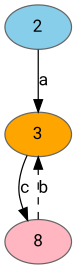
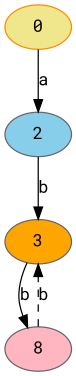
none -> (38, 27)
(44, 81) -> (44, 188)
(25, 188) -> (25, 295)
